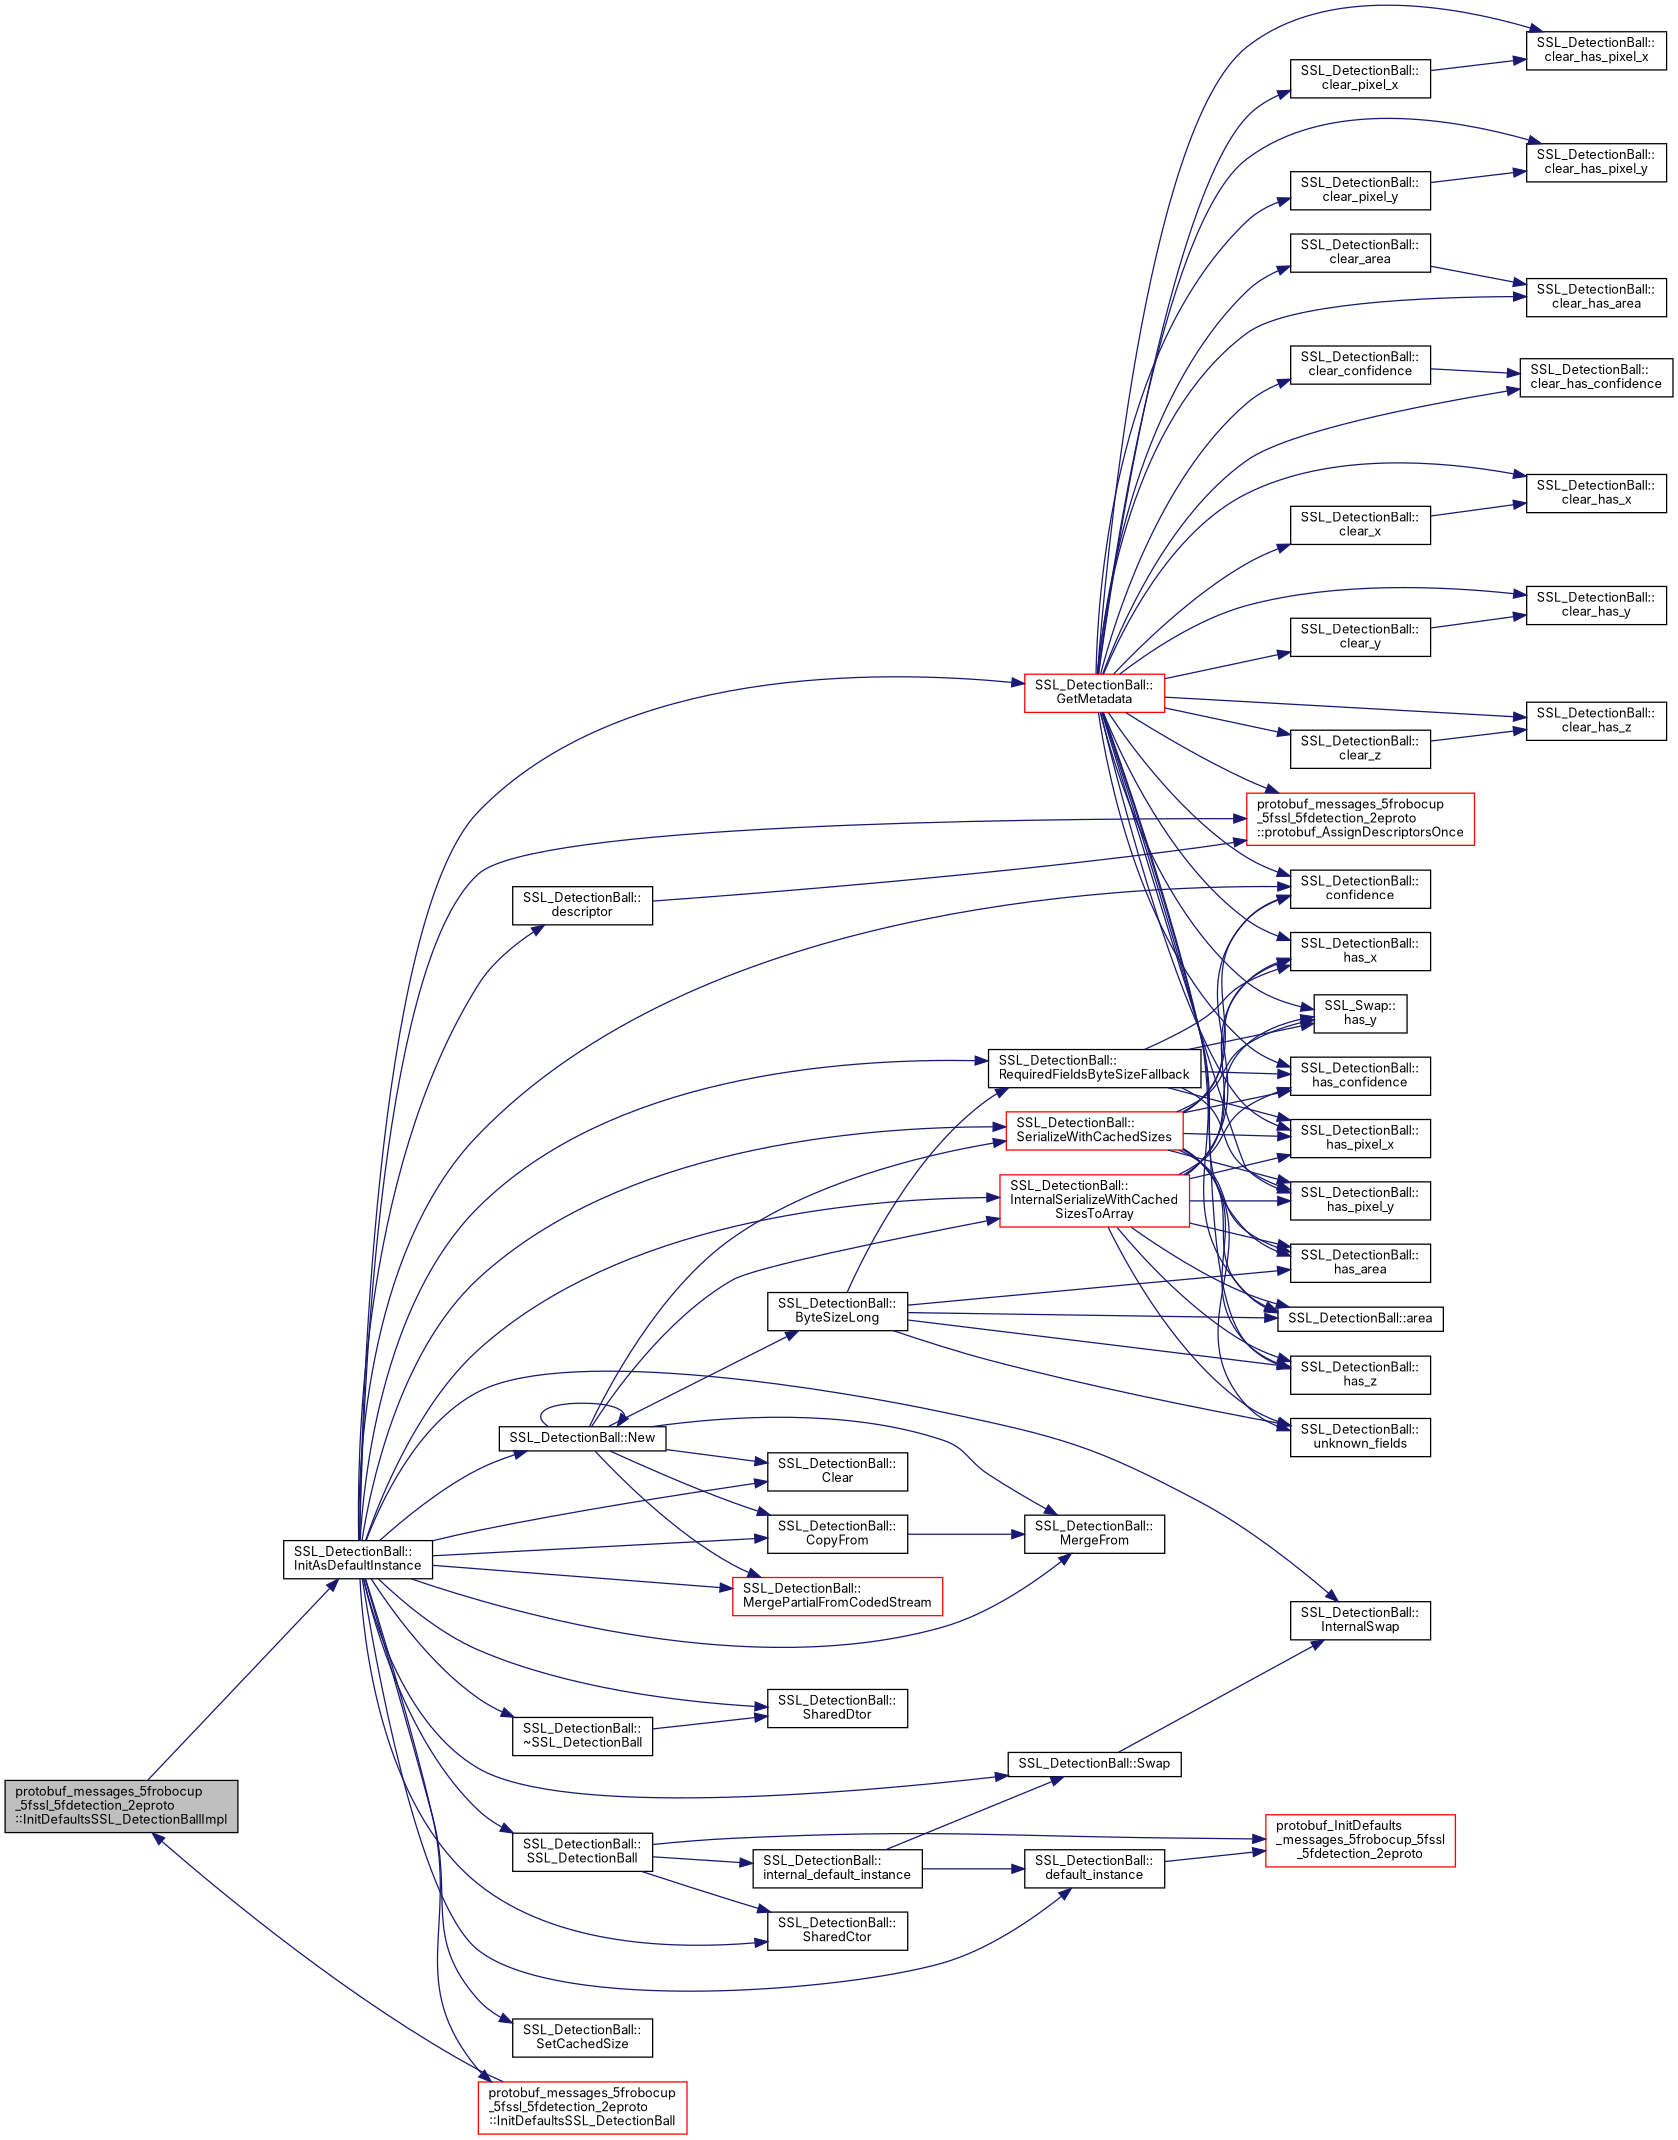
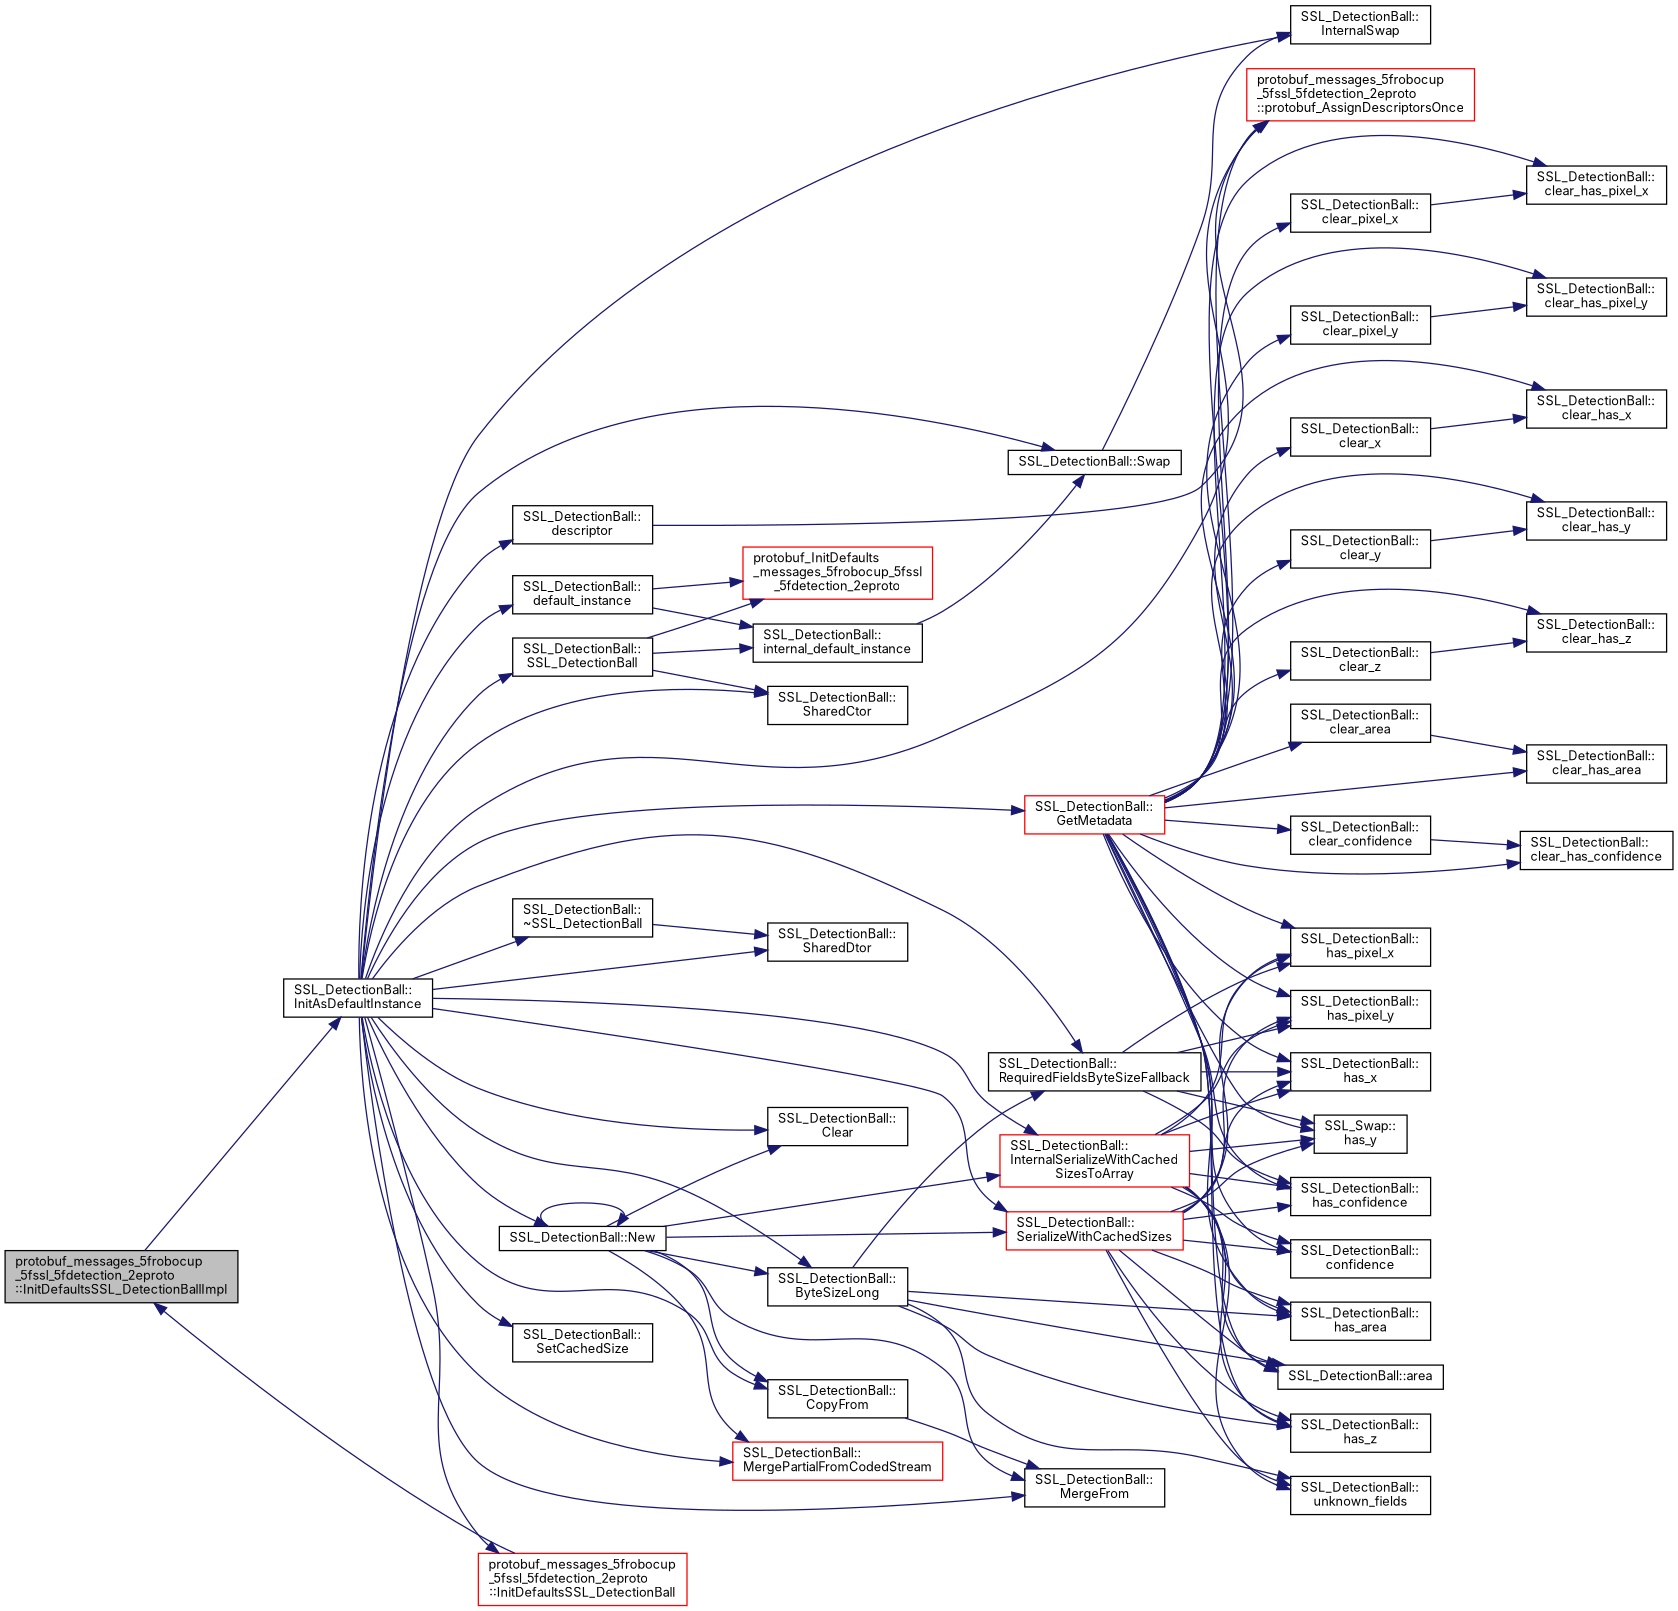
(651, 1012) -> (568, 1165)
(967, 1869) -> (692, 615)
